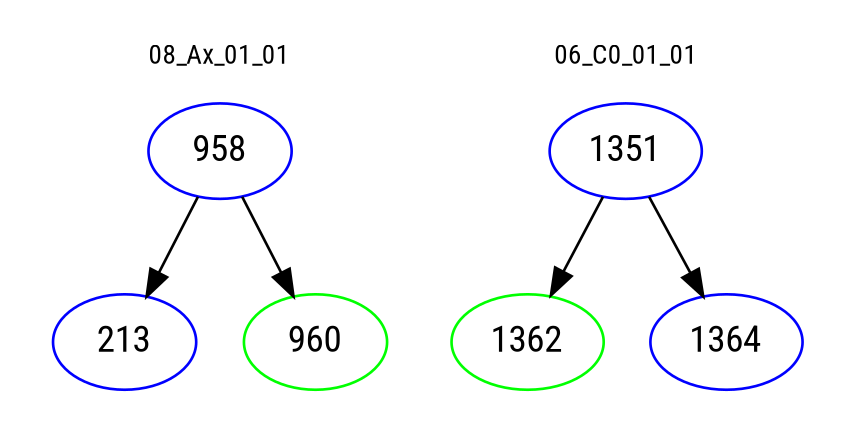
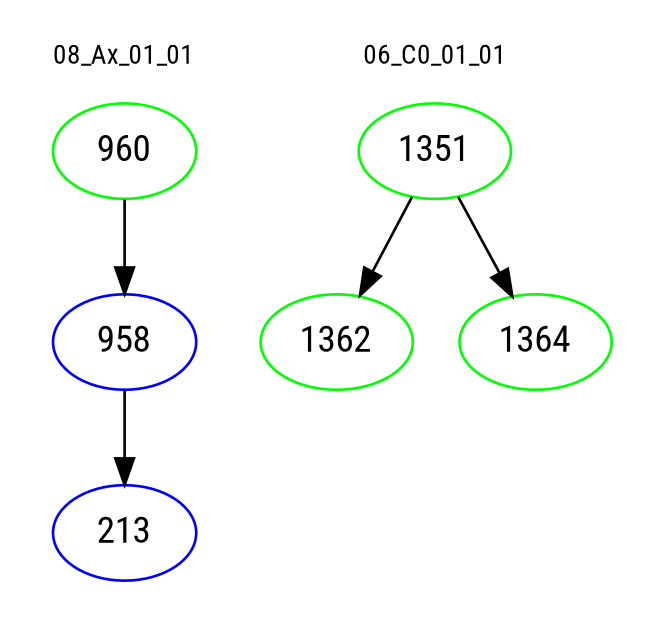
(626, 151) -> (435, 151)
(262, 235) -> (125, 234)
(726, 342) -> (536, 342)
